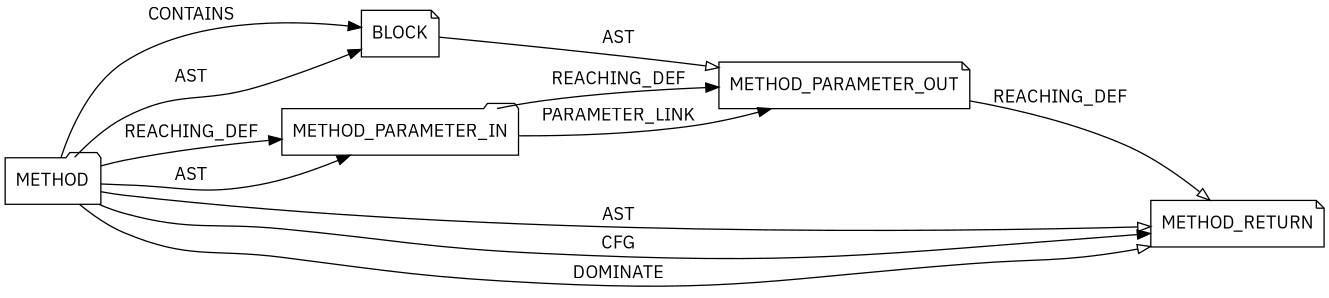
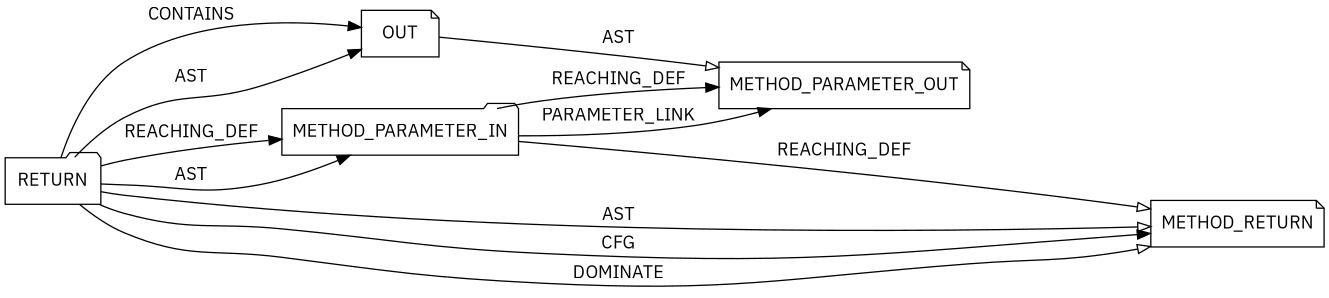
(400, 34) -> (400, 34)
(1091, 132) -> (828, 171)
(53, 181) -> (53, 181)
